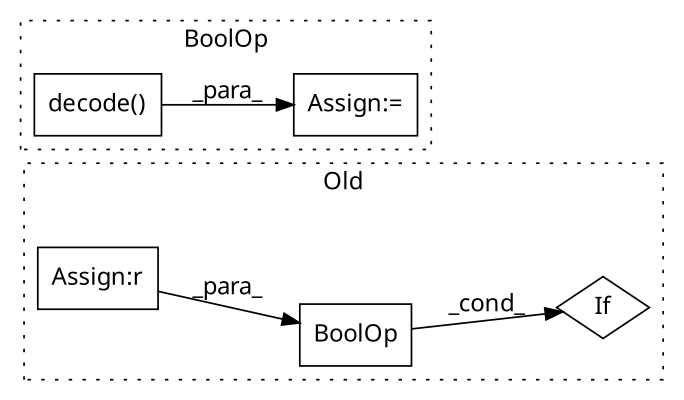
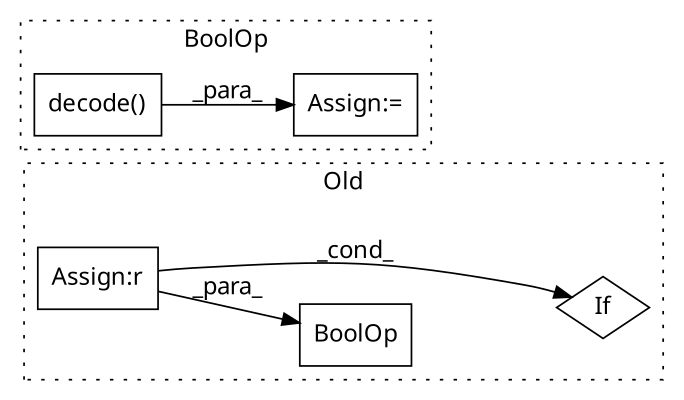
(478, 321) -> (358, 264)
